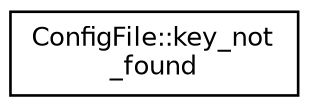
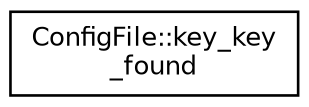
(154, 54) -> (154, 54)
